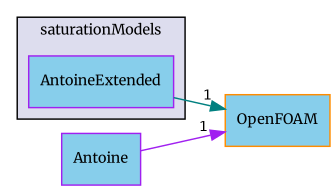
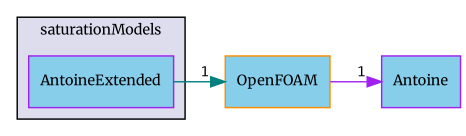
(176, 143) -> (349, 82)
